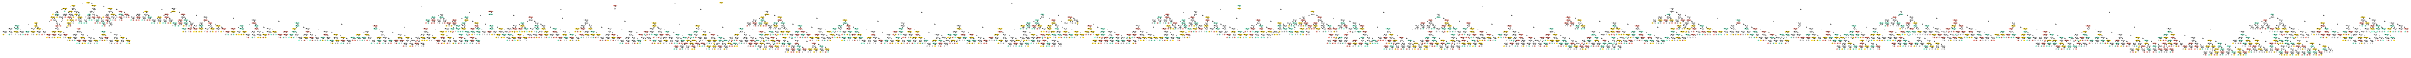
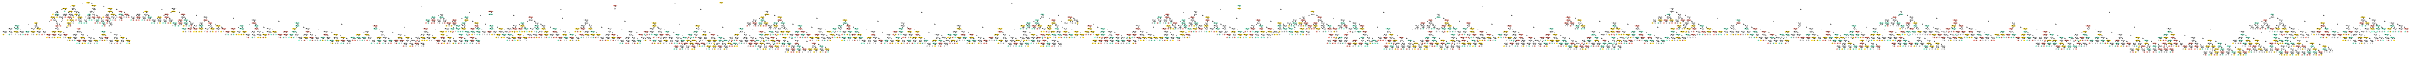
(110, 11) -> (110, 11)
(36, 26) -> (36, 26)
